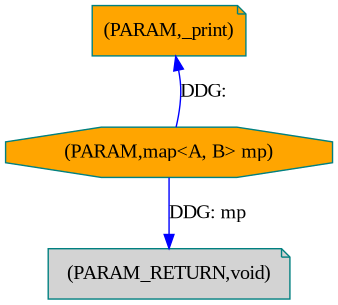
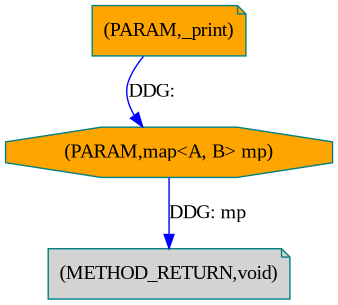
(181, 99) -> (128, 84)
(169, 274) -> (169, 274)
